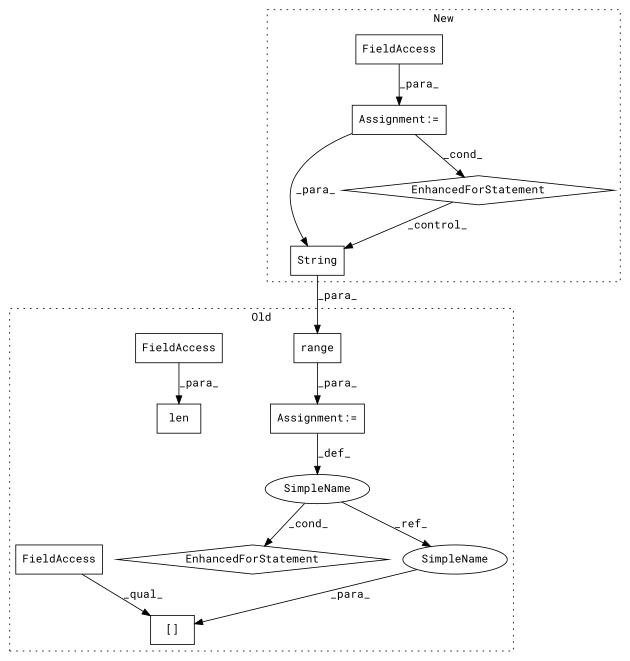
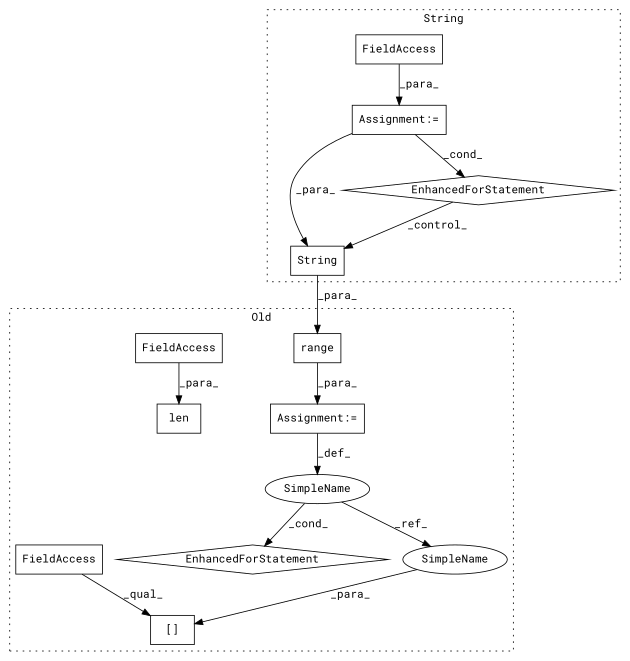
(444, 19) -> (444, 19)
